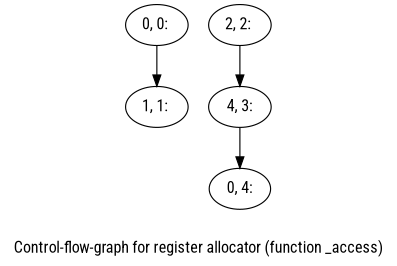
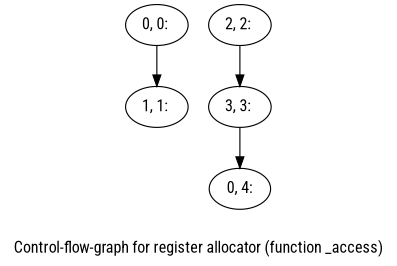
(240, 107) -> (240, 107)
